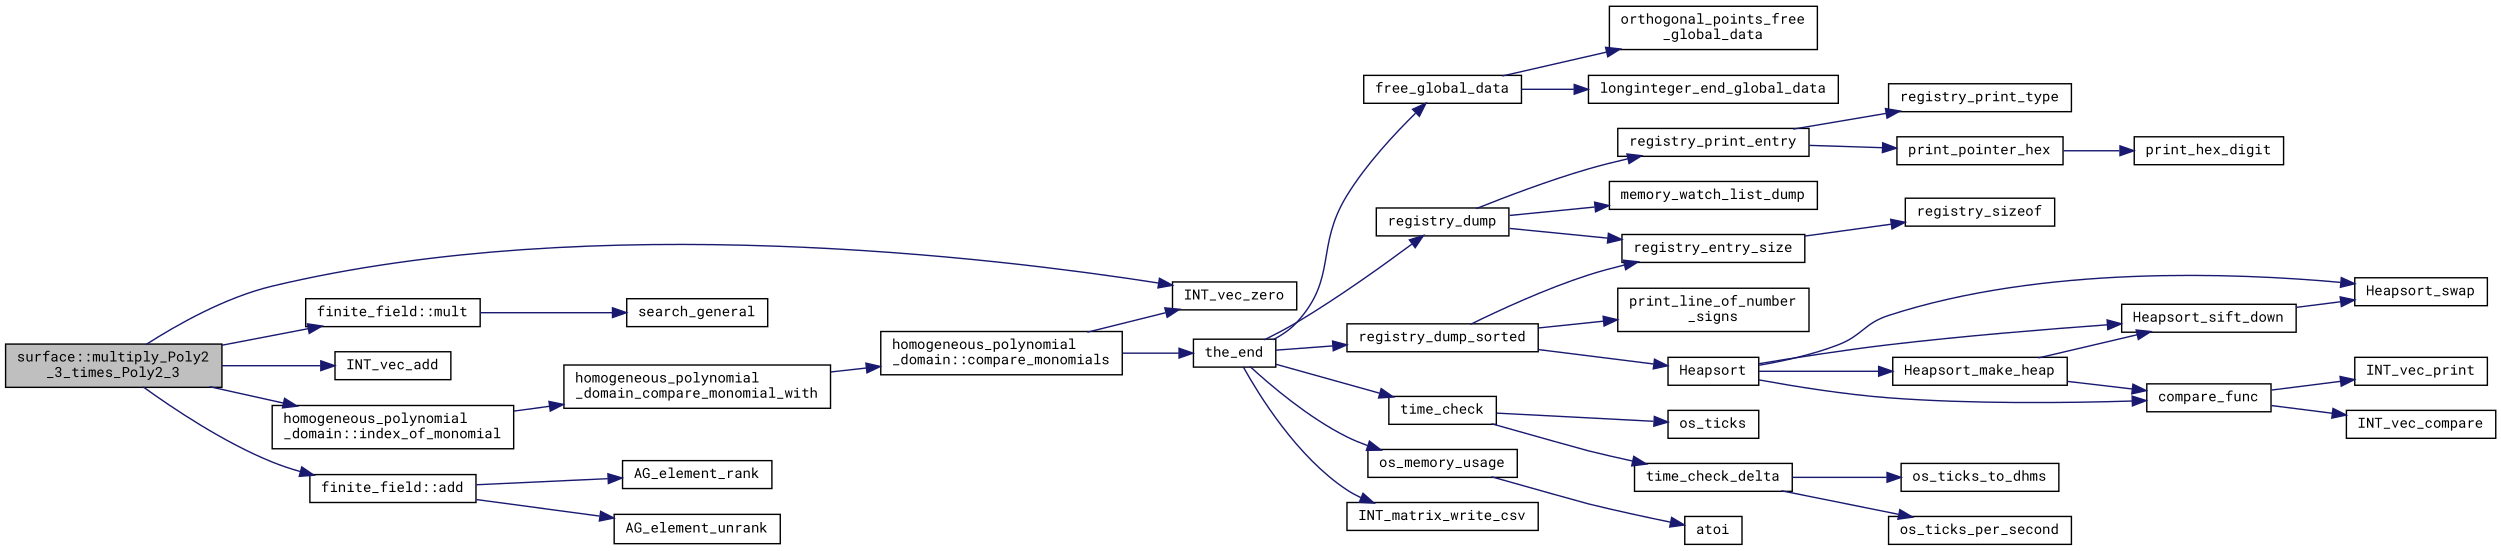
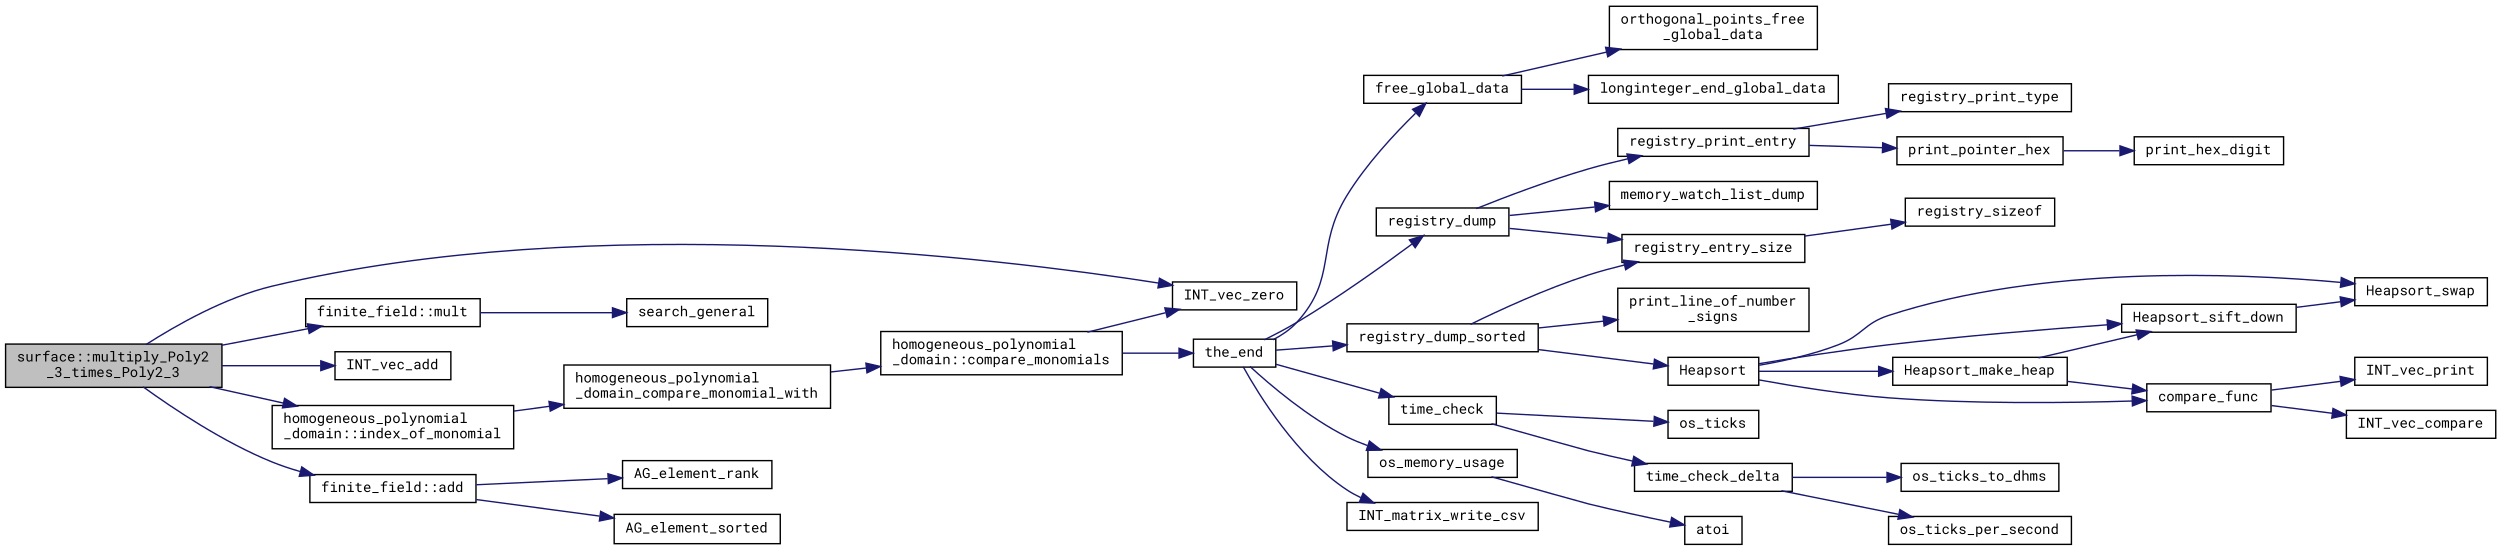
(697, 529) -> (697, 529)
